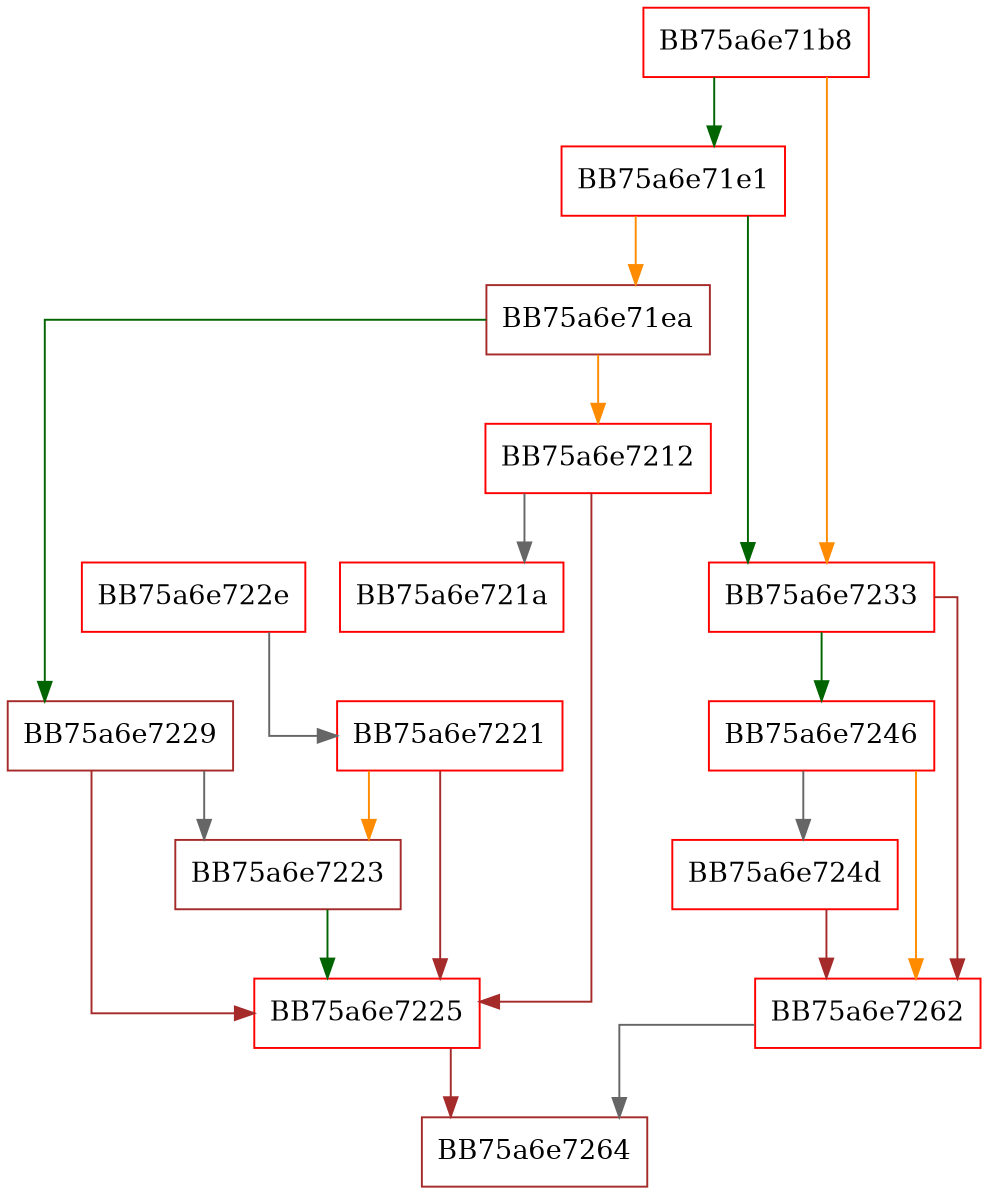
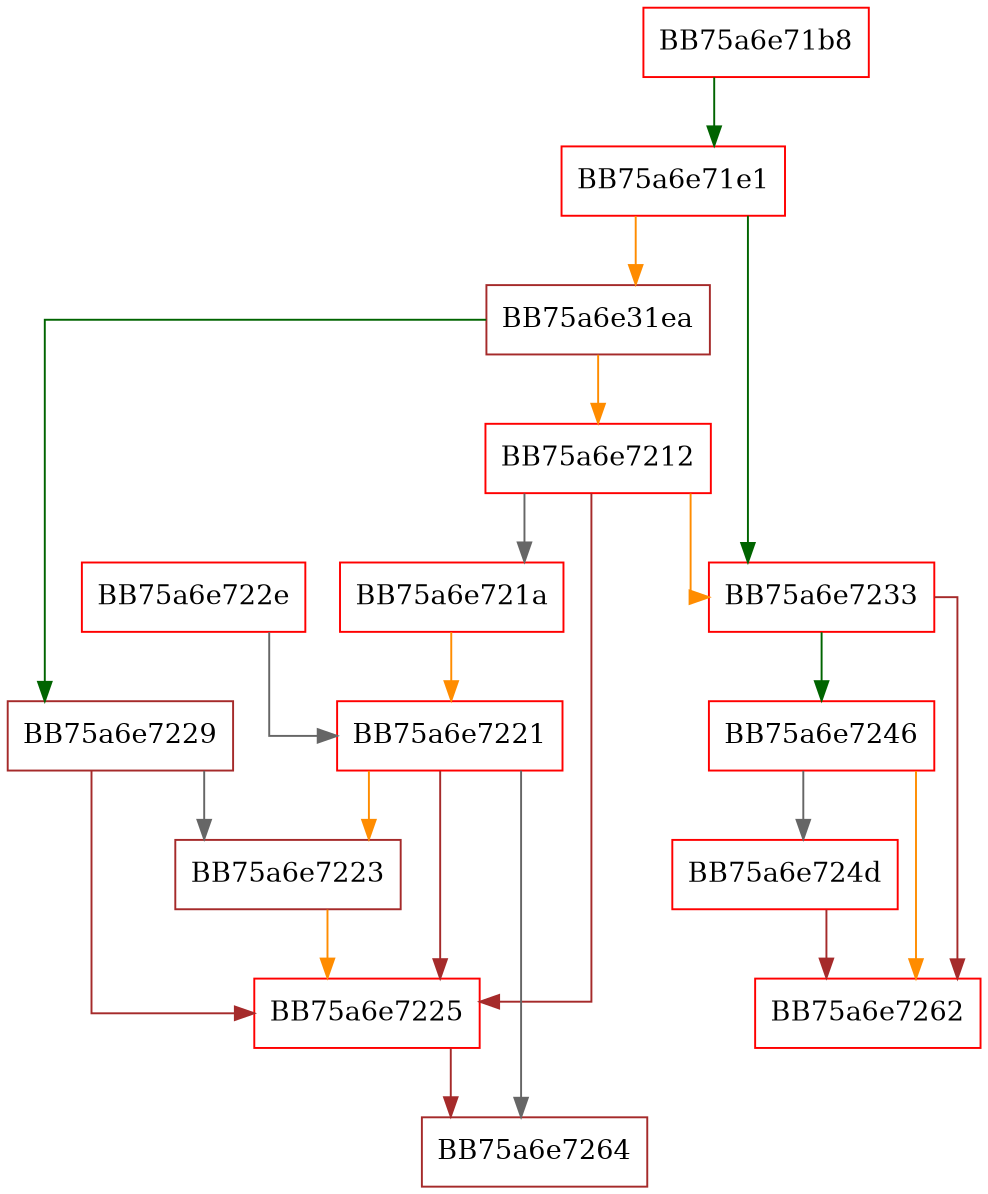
(827, 310) -> (691, 546)
(598, 320) -> (598, 320)
none -> (451, 657)
(327, 934) -> (327, 934)
(650, 1025) -> (521, 934)
